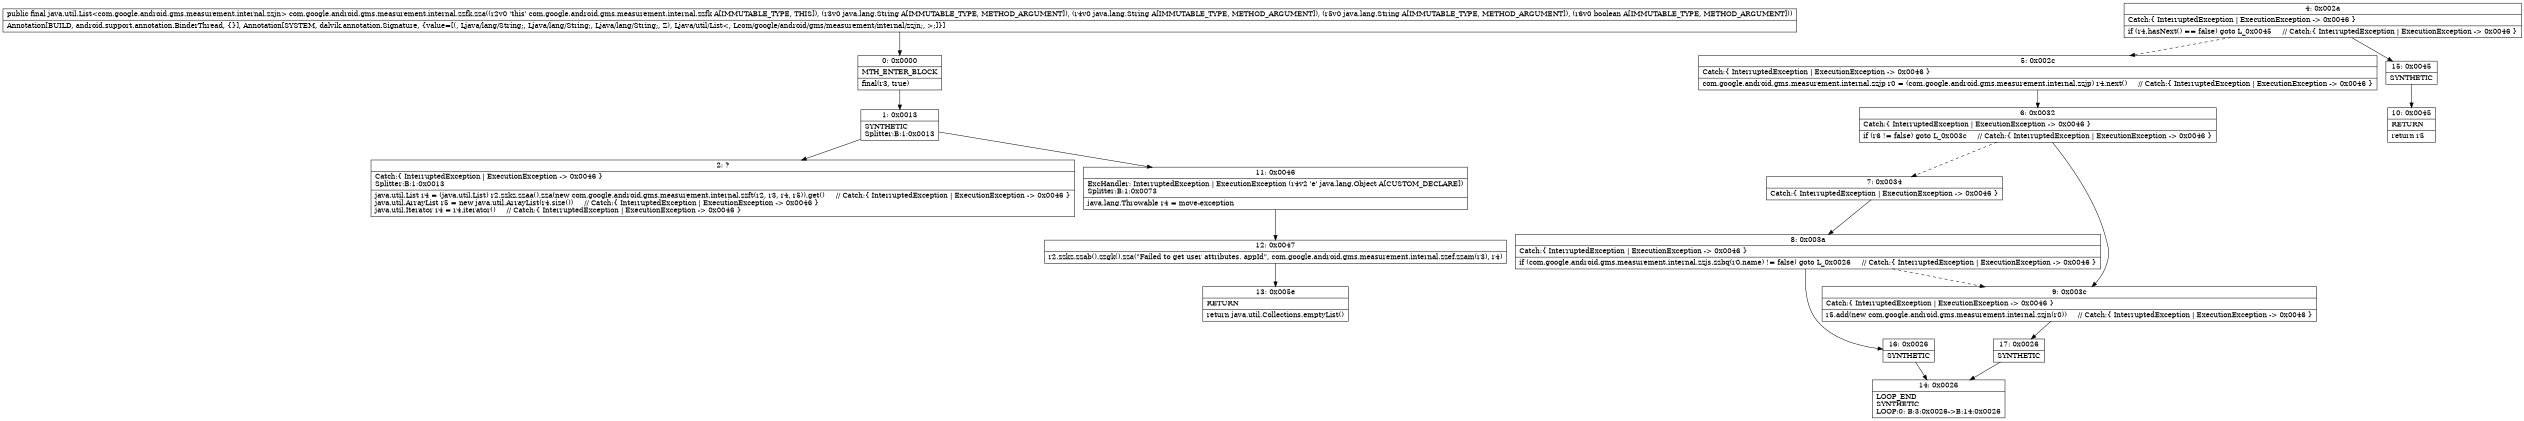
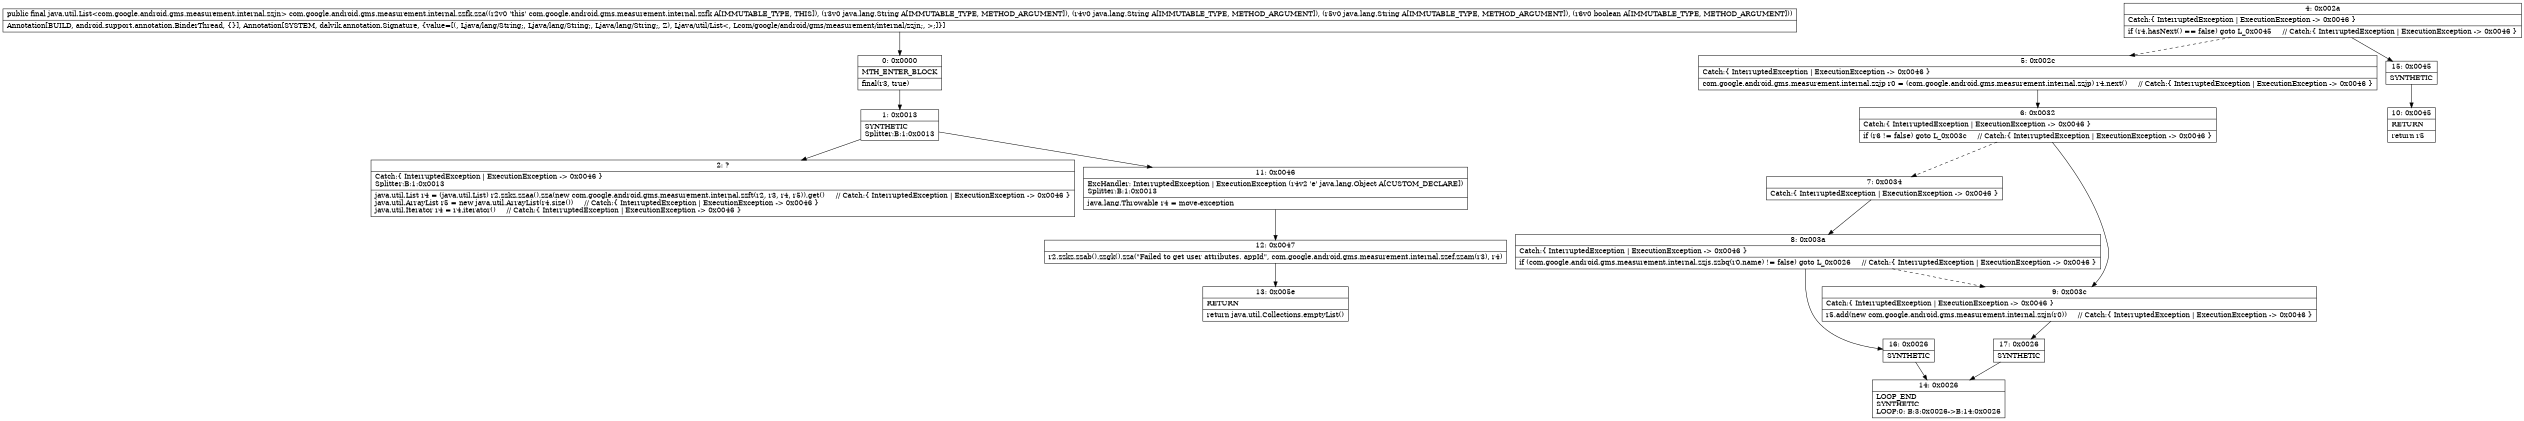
(1122, 192) -> (1122, 192)
